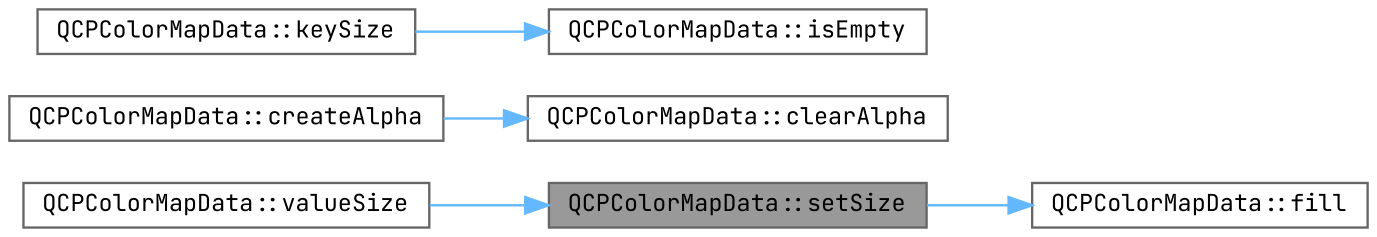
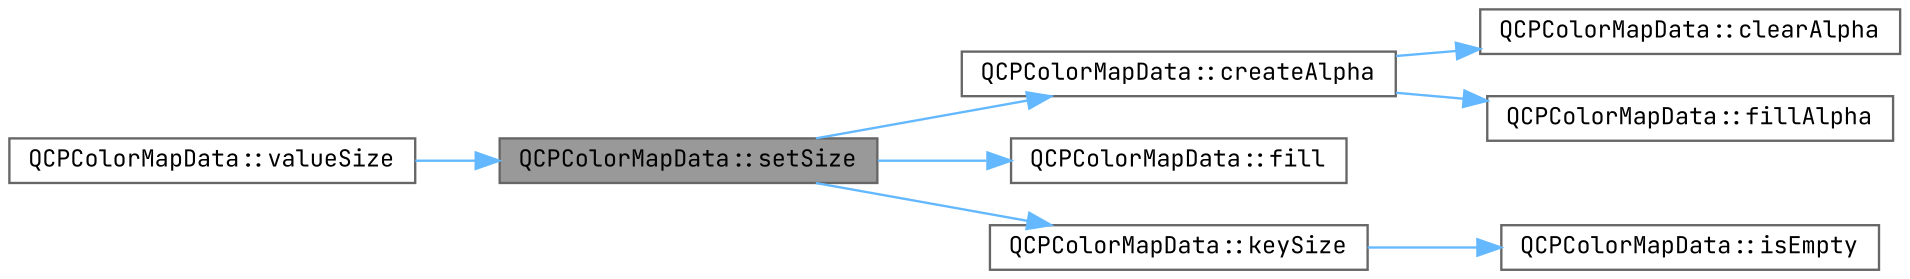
none -> (1690, 118)
none -> (922, 119)
none -> (922, 202)
